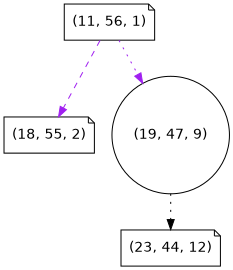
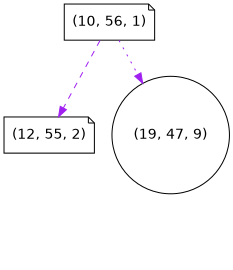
(109, 22) -> (109, 22)
(49, 135) -> (49, 135)
(171, 248) -> none
